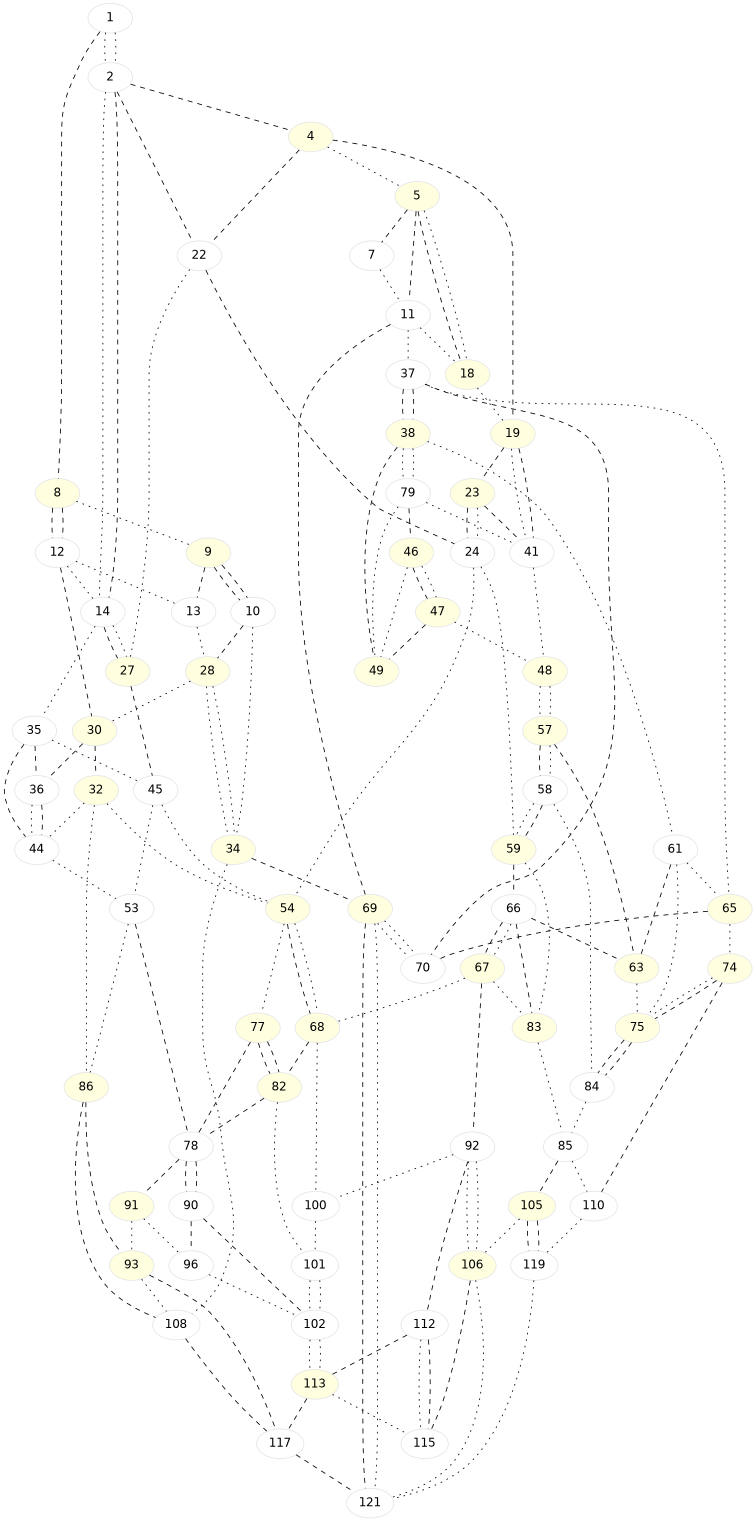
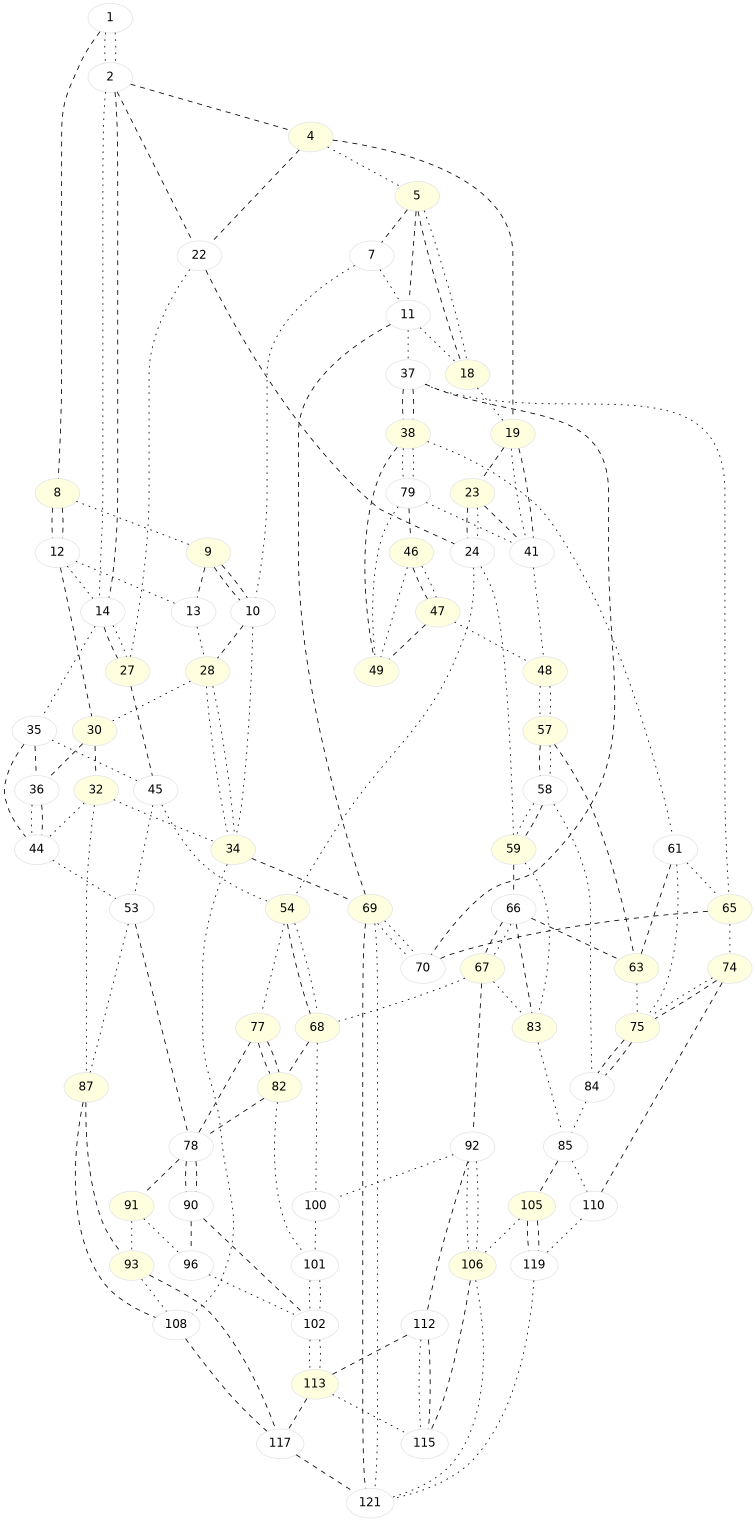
none -> (267, 413)
(179, 867) -> (164, 821)
(86, 1087) -> (86, 1087)
